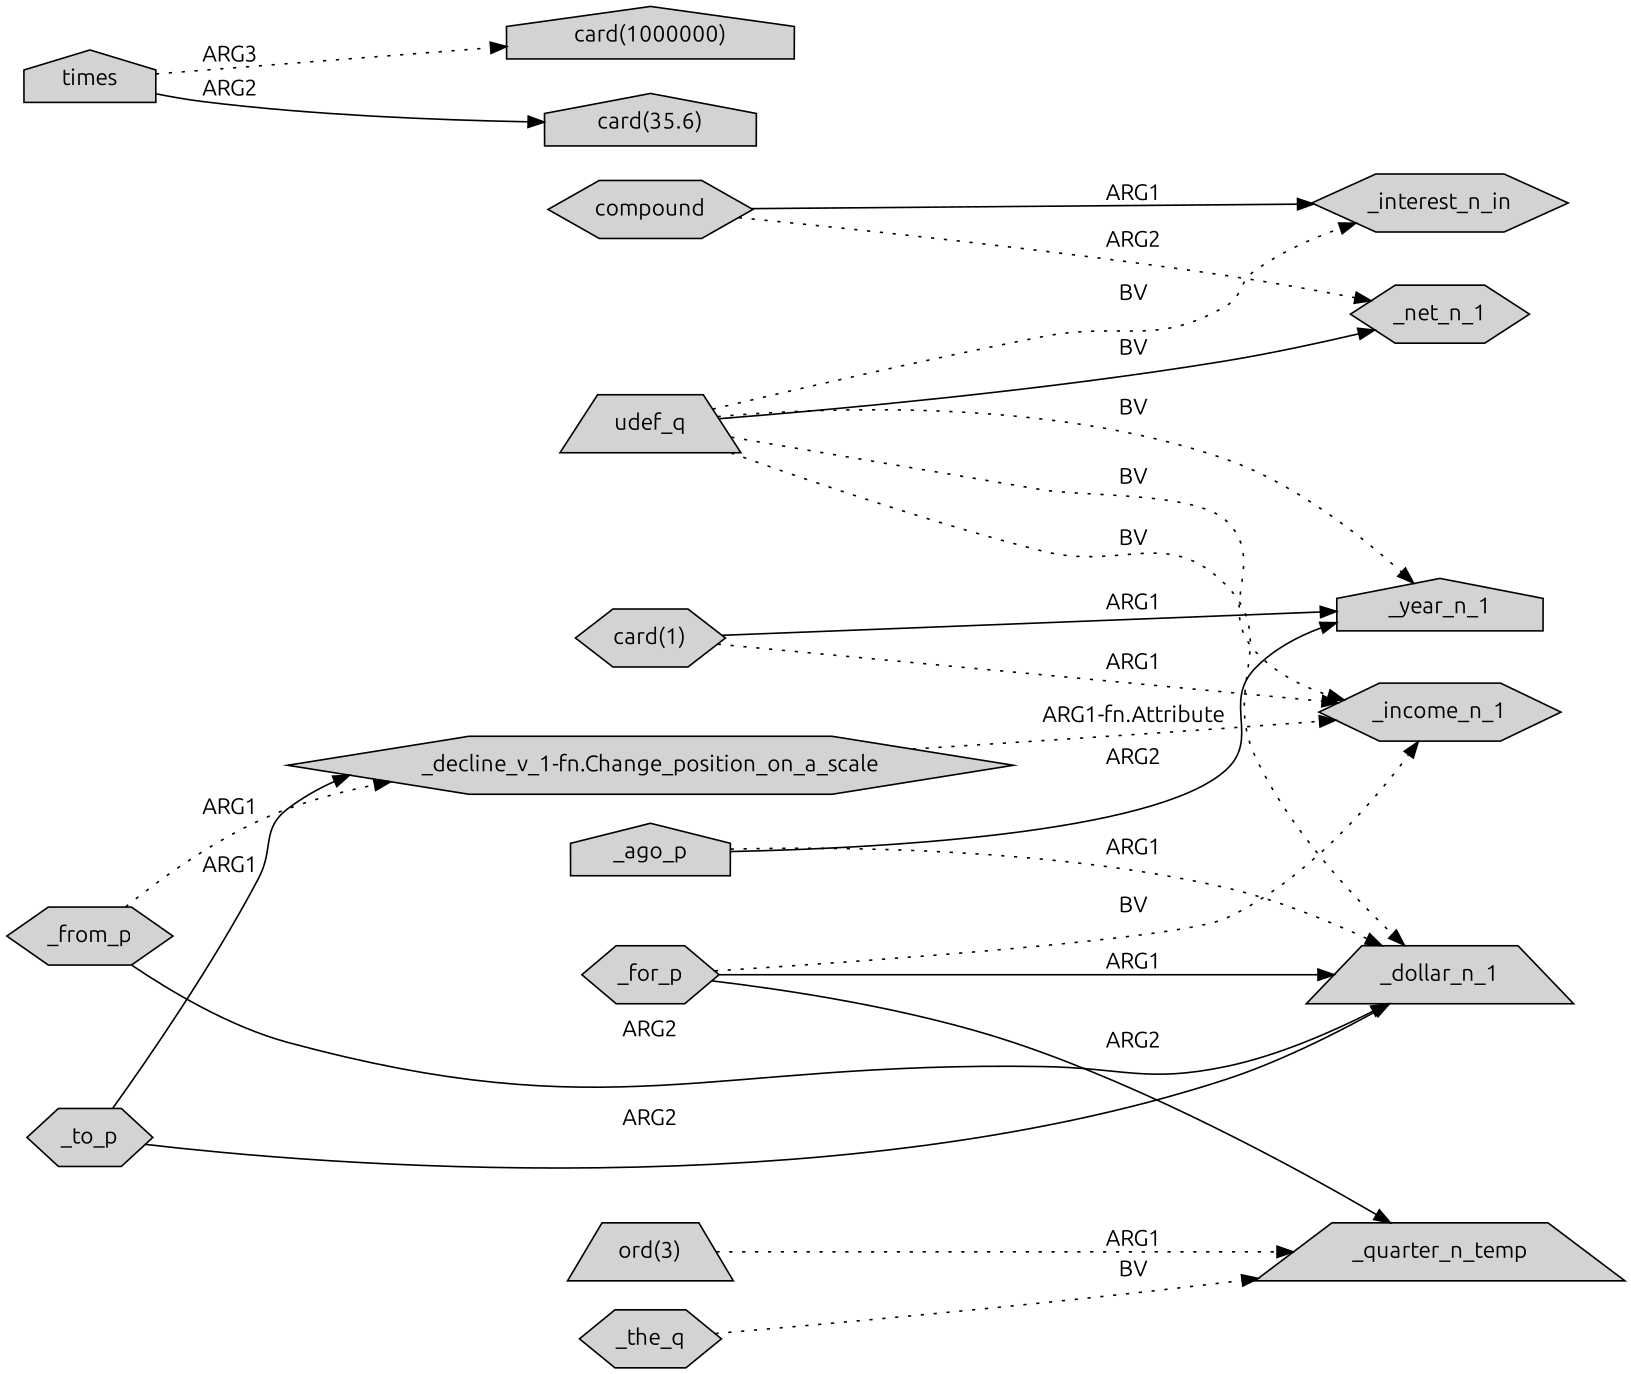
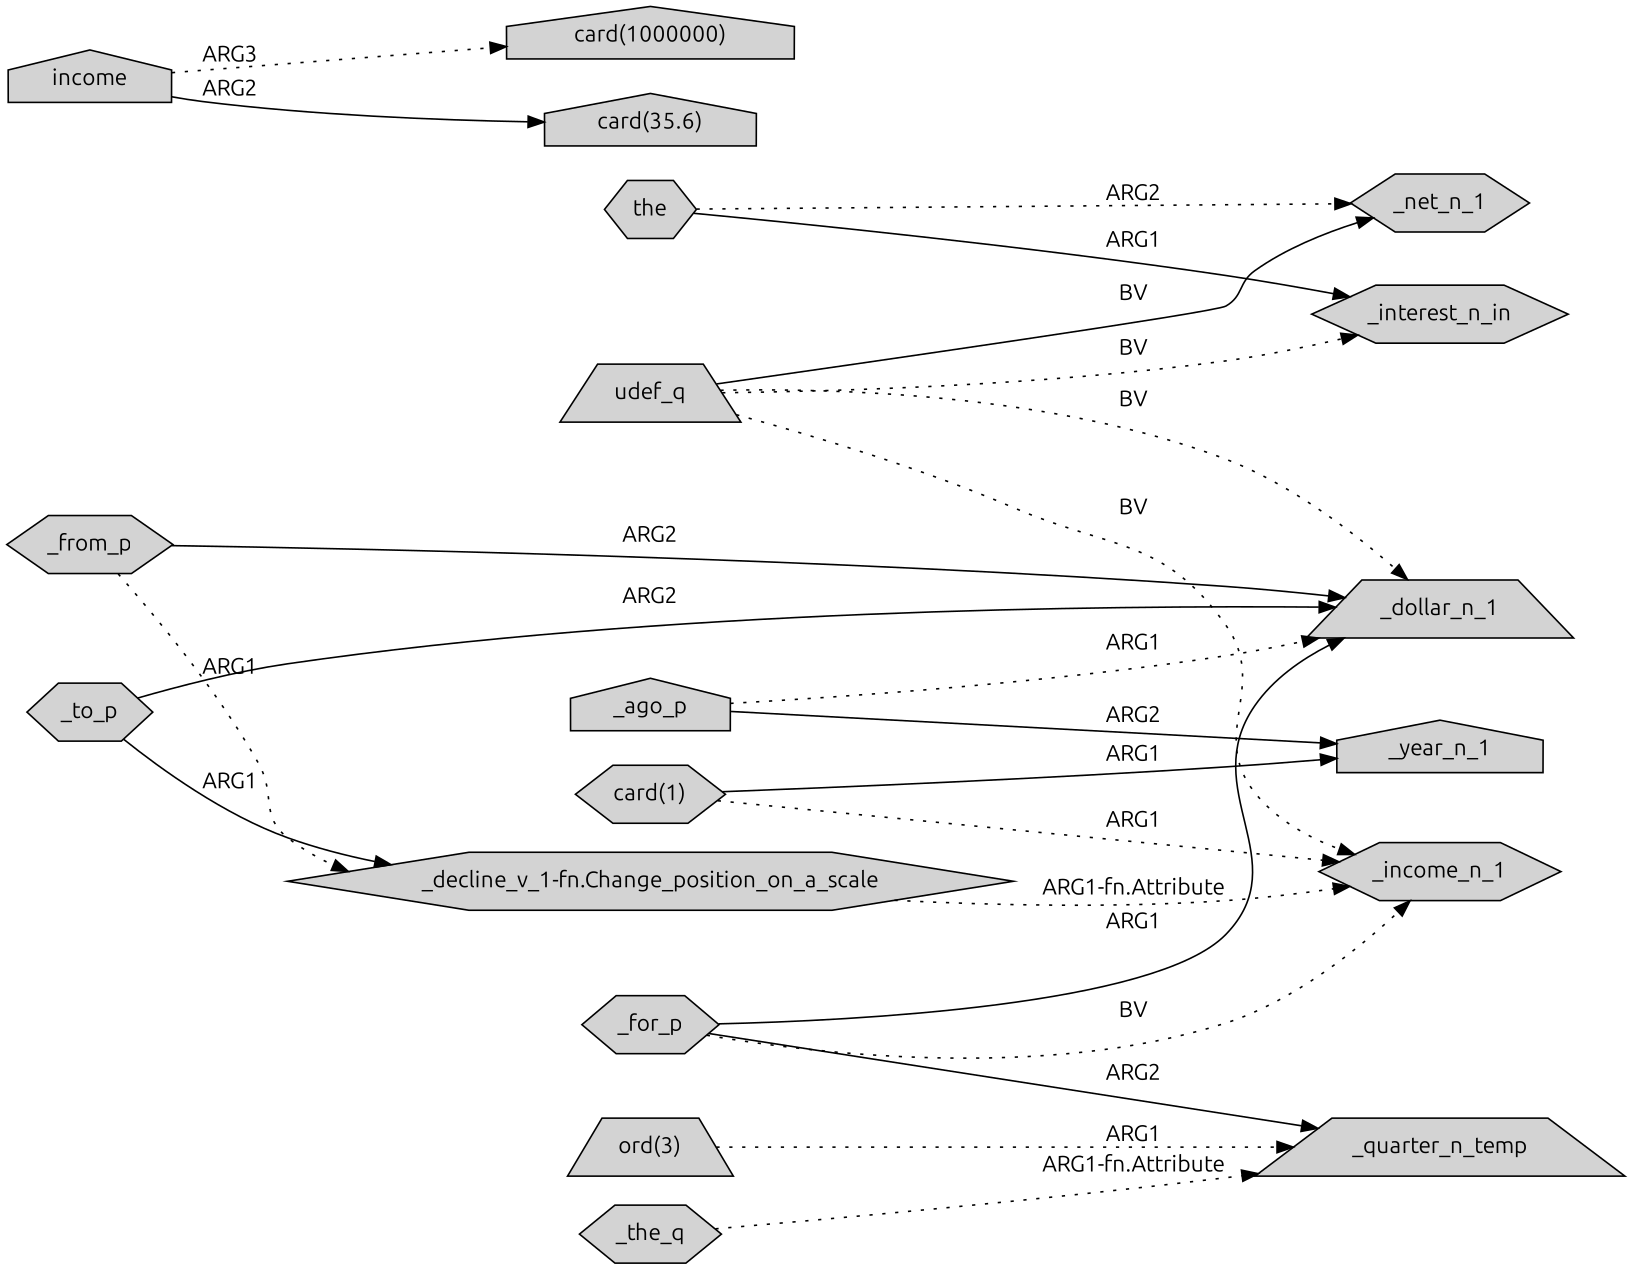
(90, 79) -> (90, 79)
(650, 209) -> (650, 209)
(1078, 424) -> none
(1134, 1270) -> (1134, 1166)
